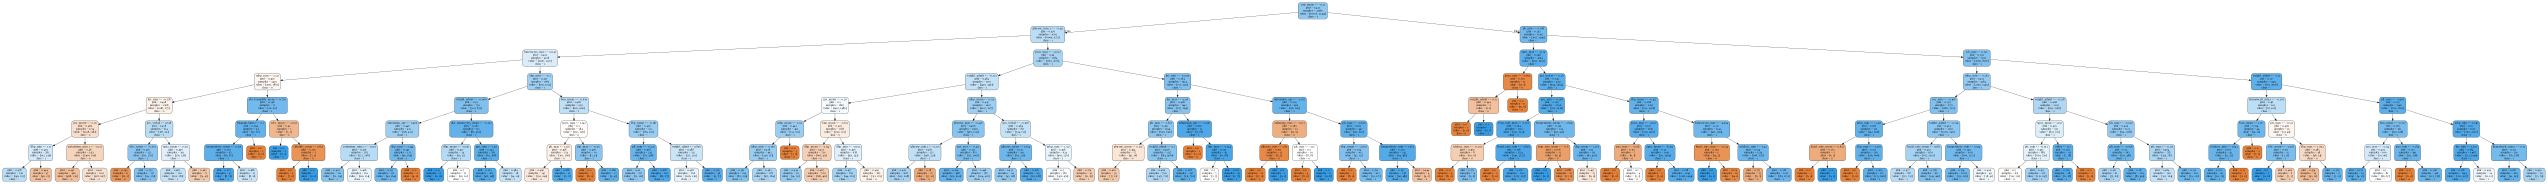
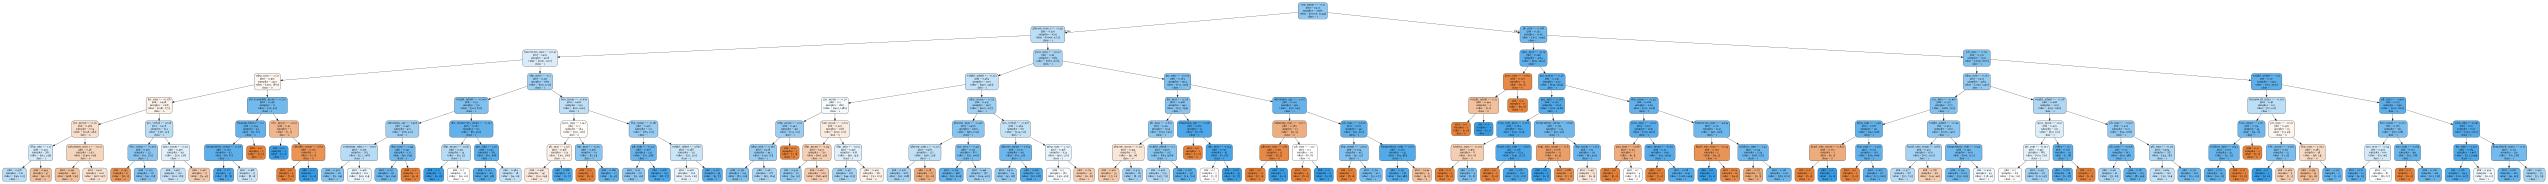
none -> (1133, 175)
(1930, 175) -> (1930, 175)
